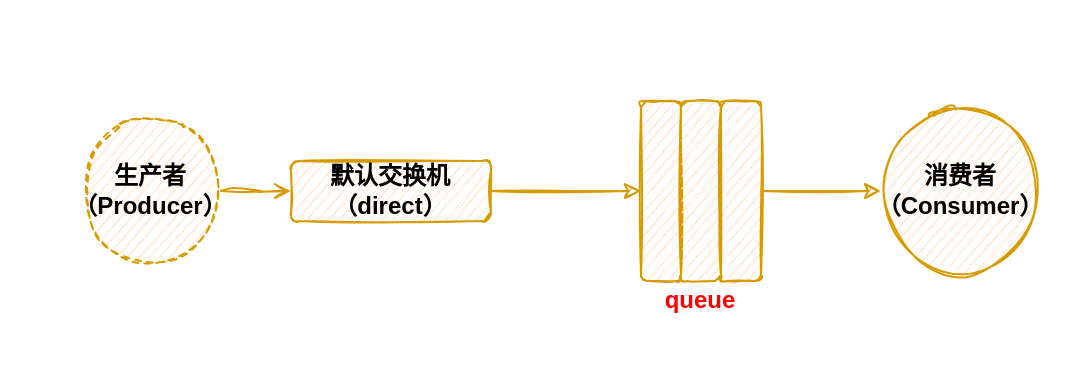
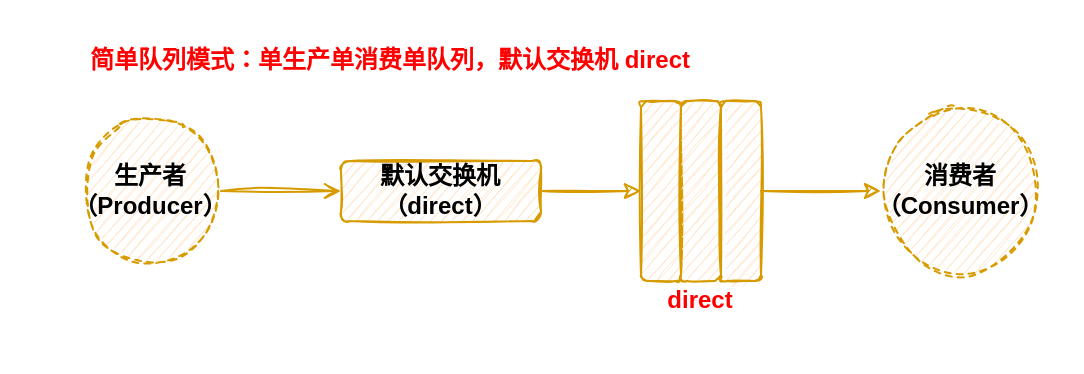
none -> (391, 61)
(391, 191) -> (441, 191)
(961, 191) -> (961, 191)
(701, 301) -> (701, 301)
